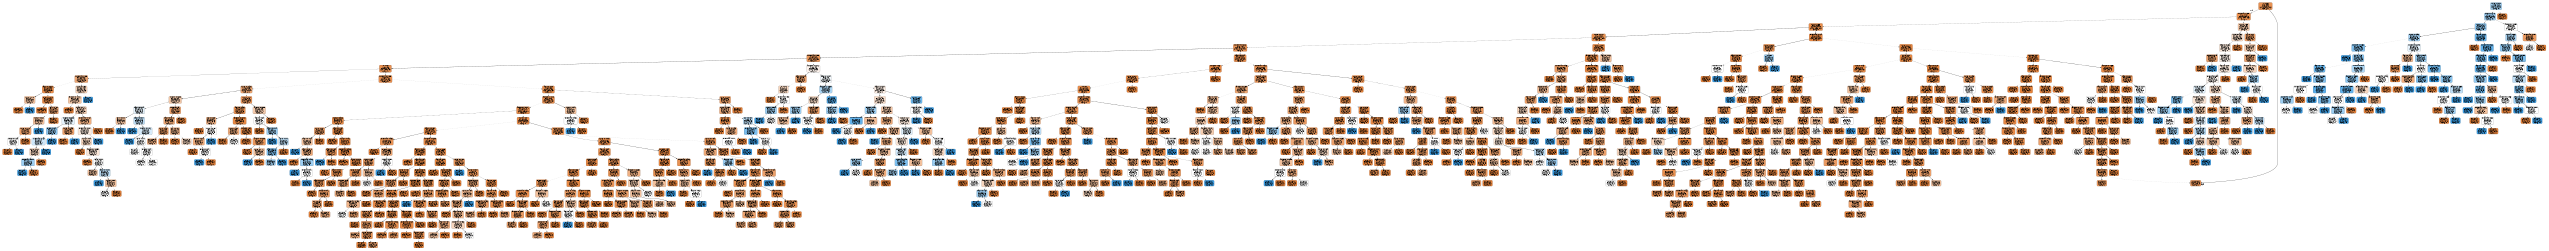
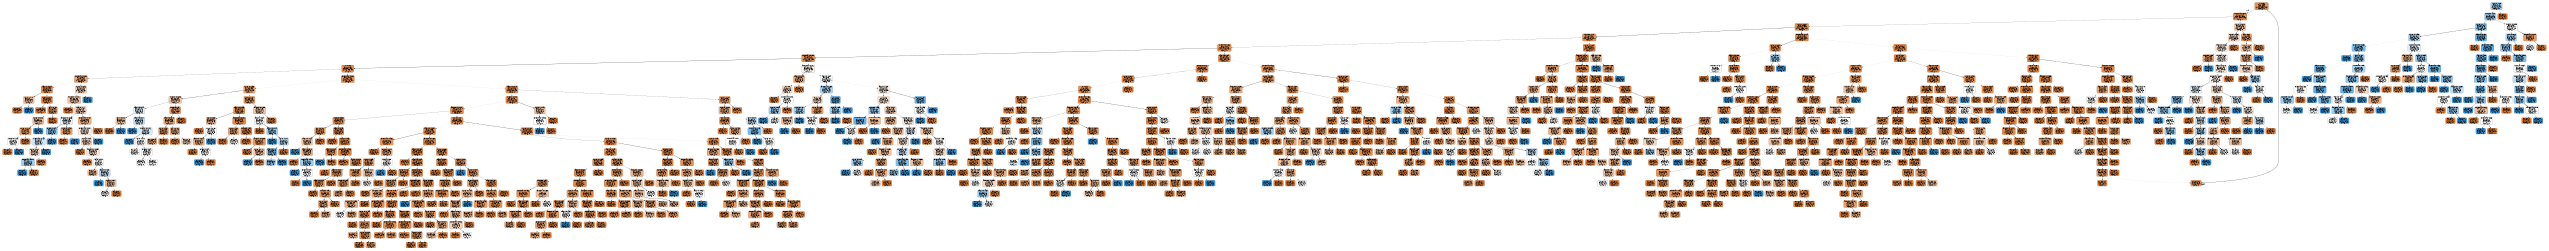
(2530, 40) -> (2530, 40)
(86, 141) -> (86, 141)
(1229, 152) -> none
(1816, 206) -> (1810, 206)
none -> (673, 214)
(741, 225) -> none
none -> (422, 245)
